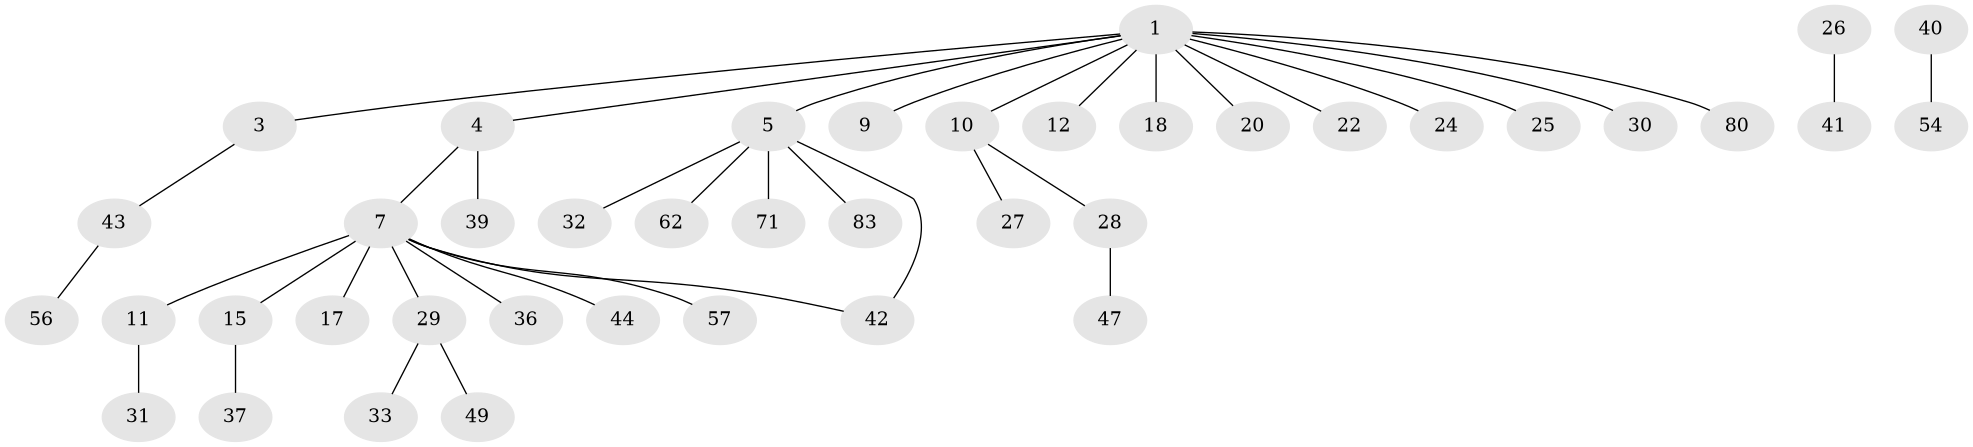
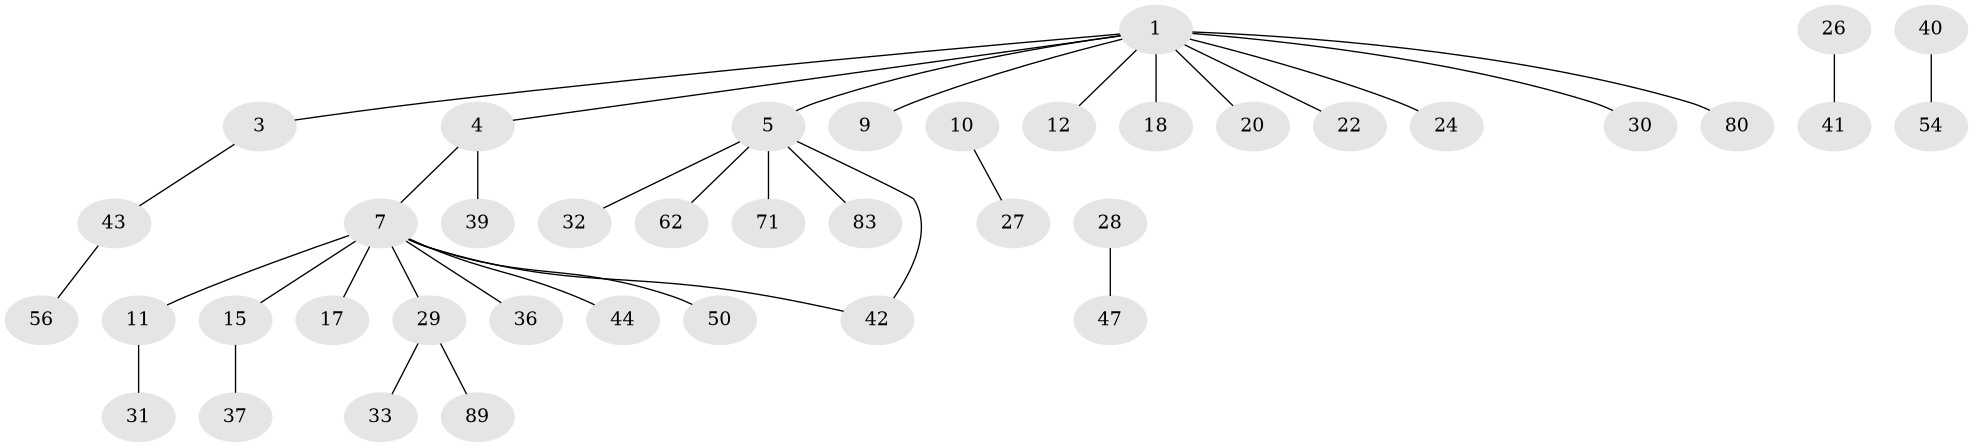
(1059, 78) -> none
(1544, 127) -> none
(1036, 175) -> none
(720, 320) -> (720, 320)
(478, 417) -> (478, 417)
